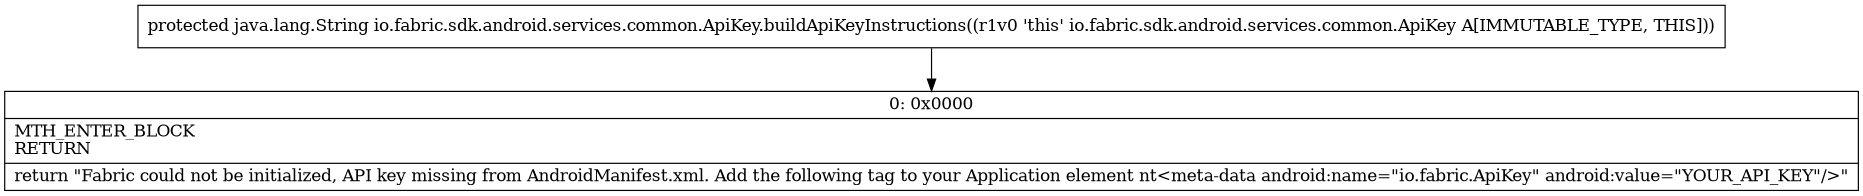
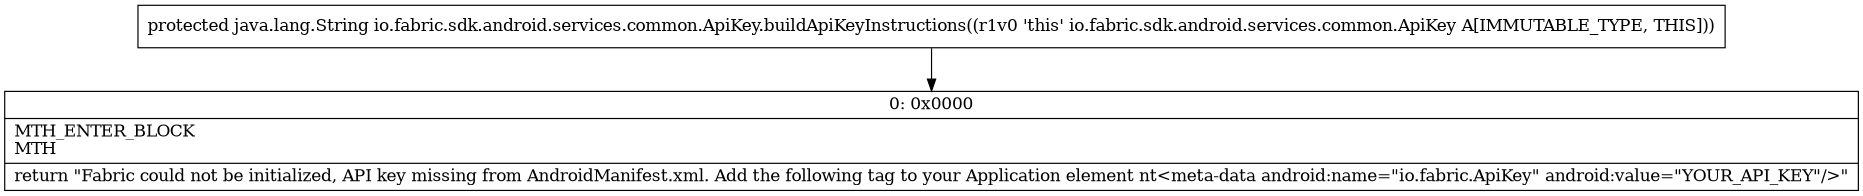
(52, 149) -> (35, 149)
